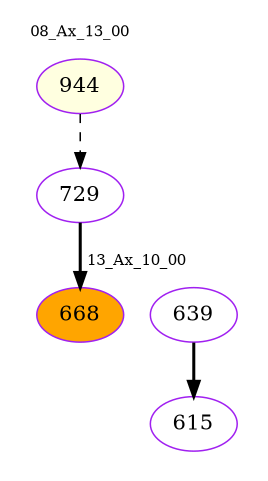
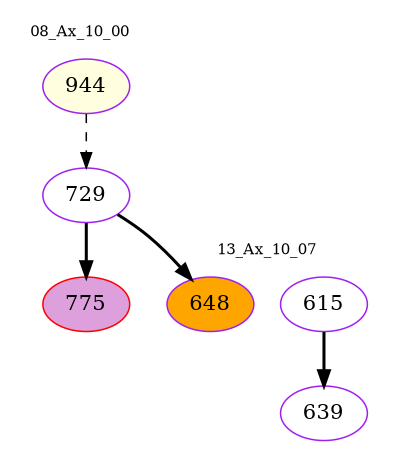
(80, 33) -> (80, 33)
(137, 261) -> (267, 251)
none -> (86, 304)
(80, 315) -> (210, 304)
(194, 362) -> (324, 351)
